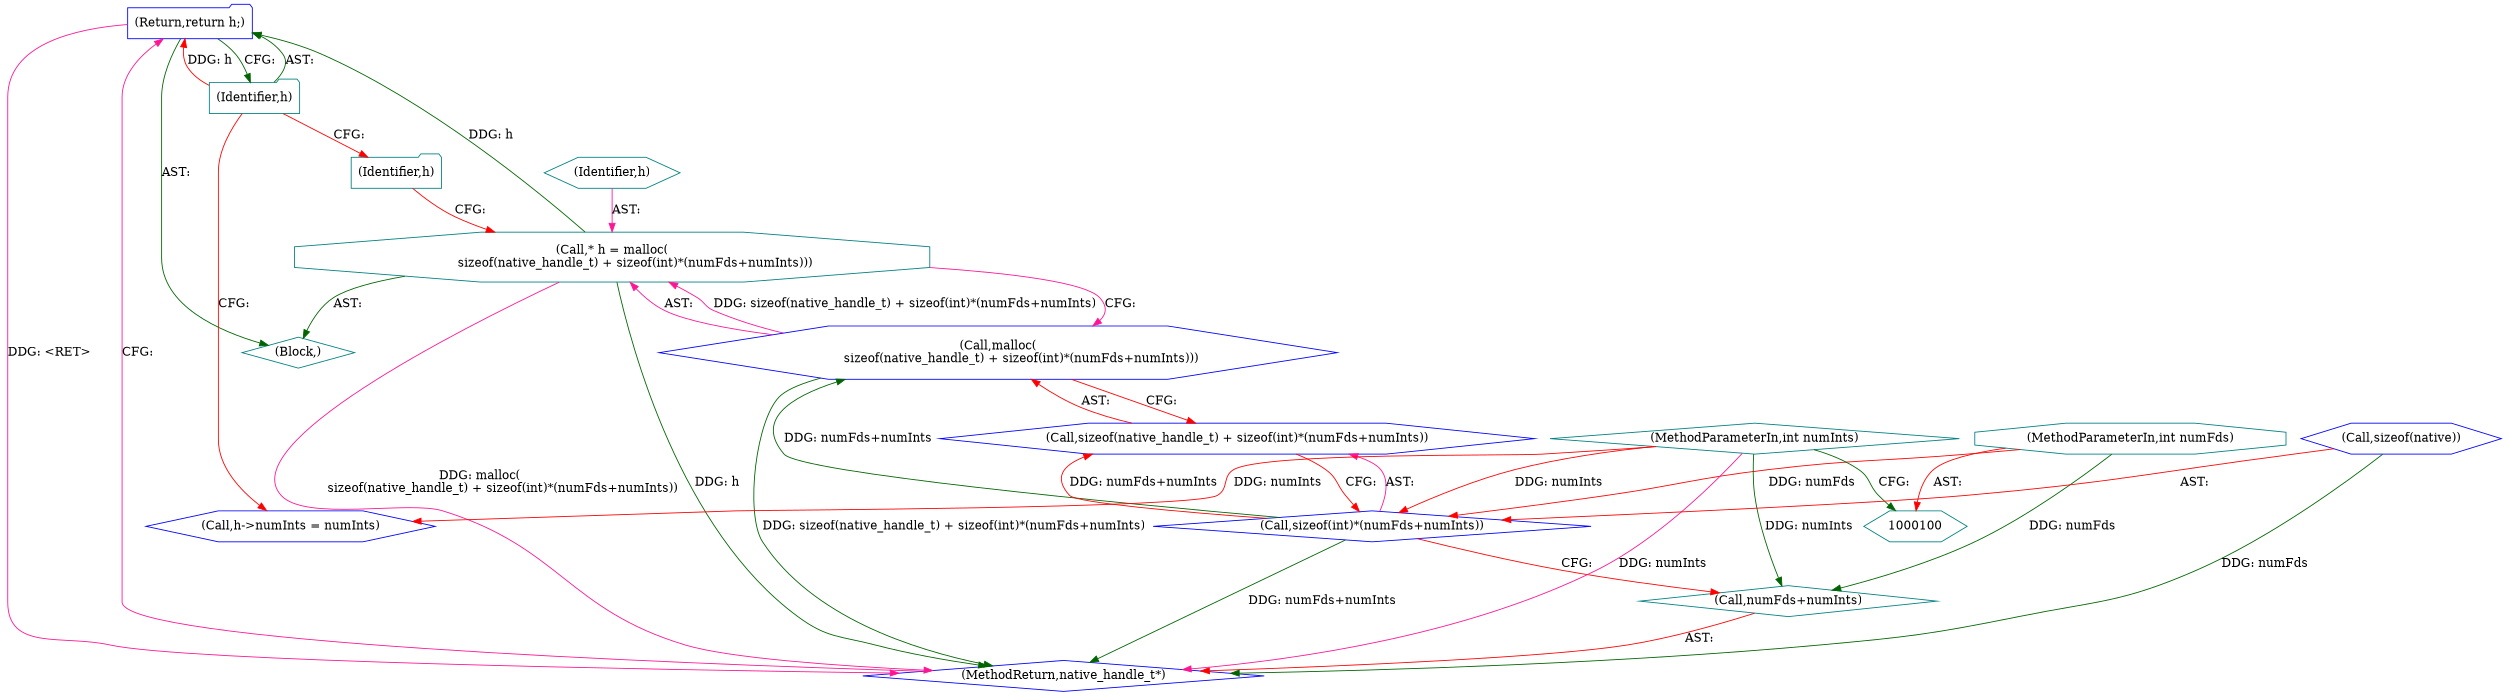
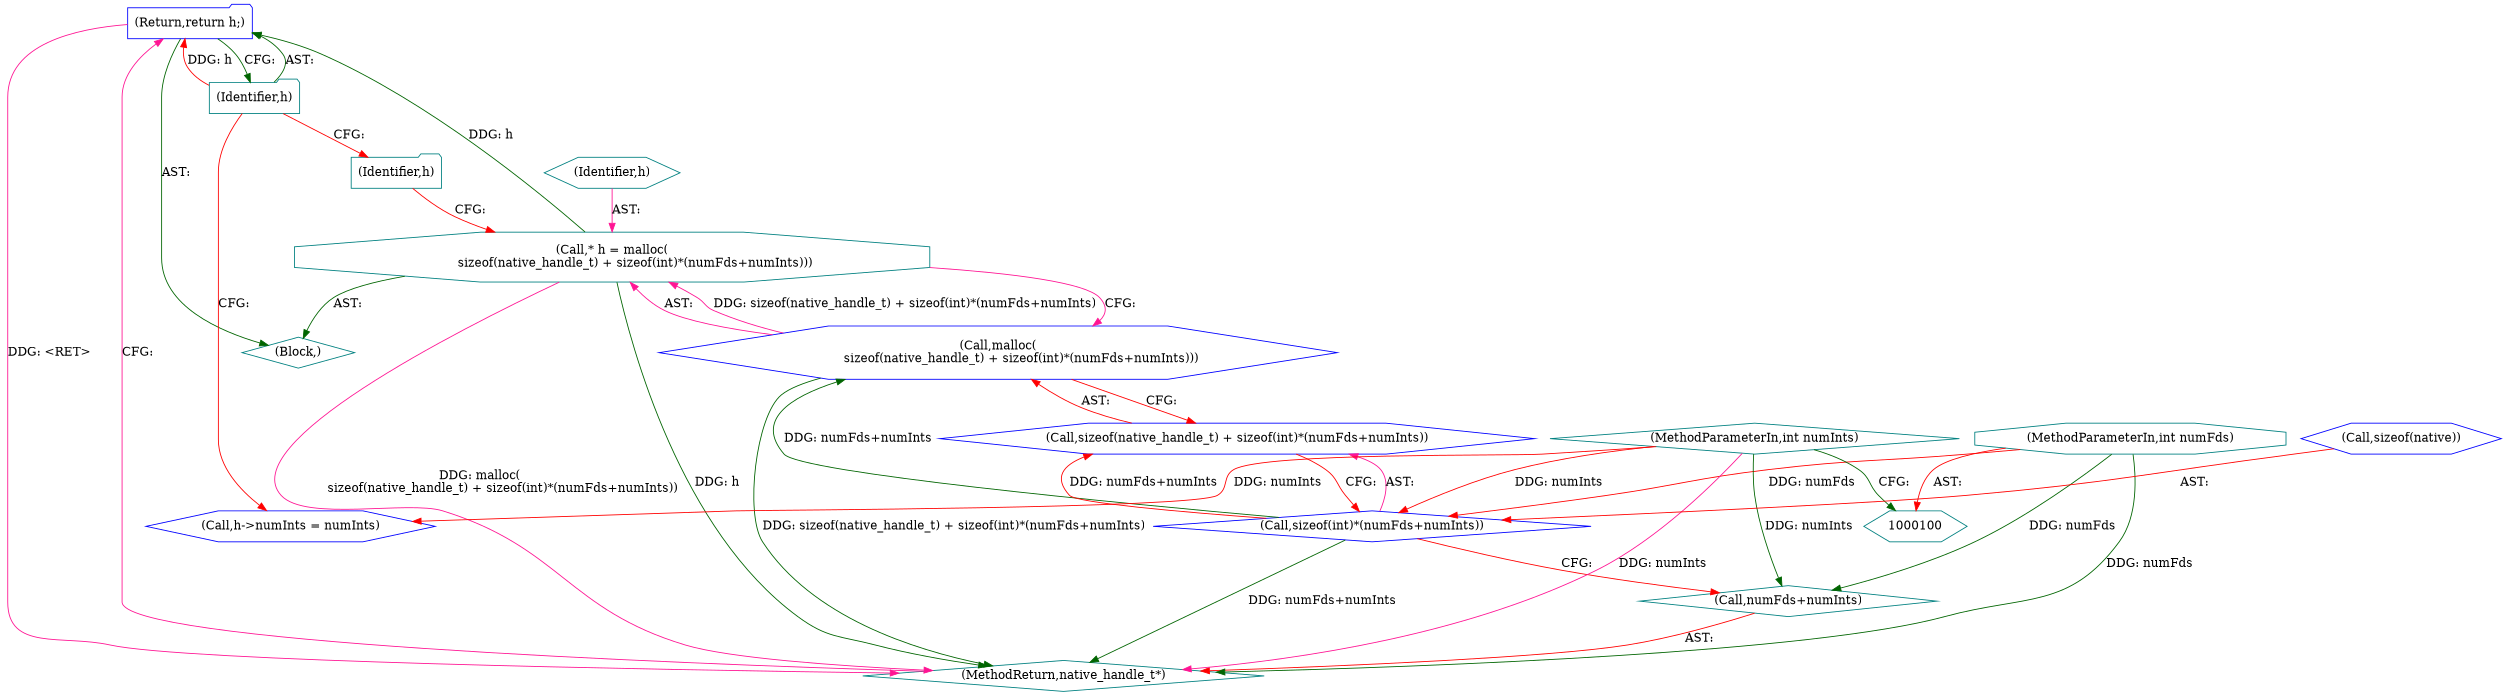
(1832, 644) -> (1729, 647)
(1063, 676) -> (1063, 676)
